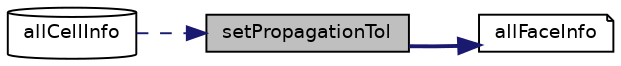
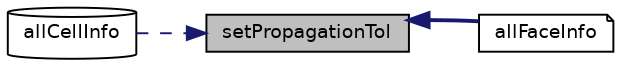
(434, 46) -> (454, 20)
